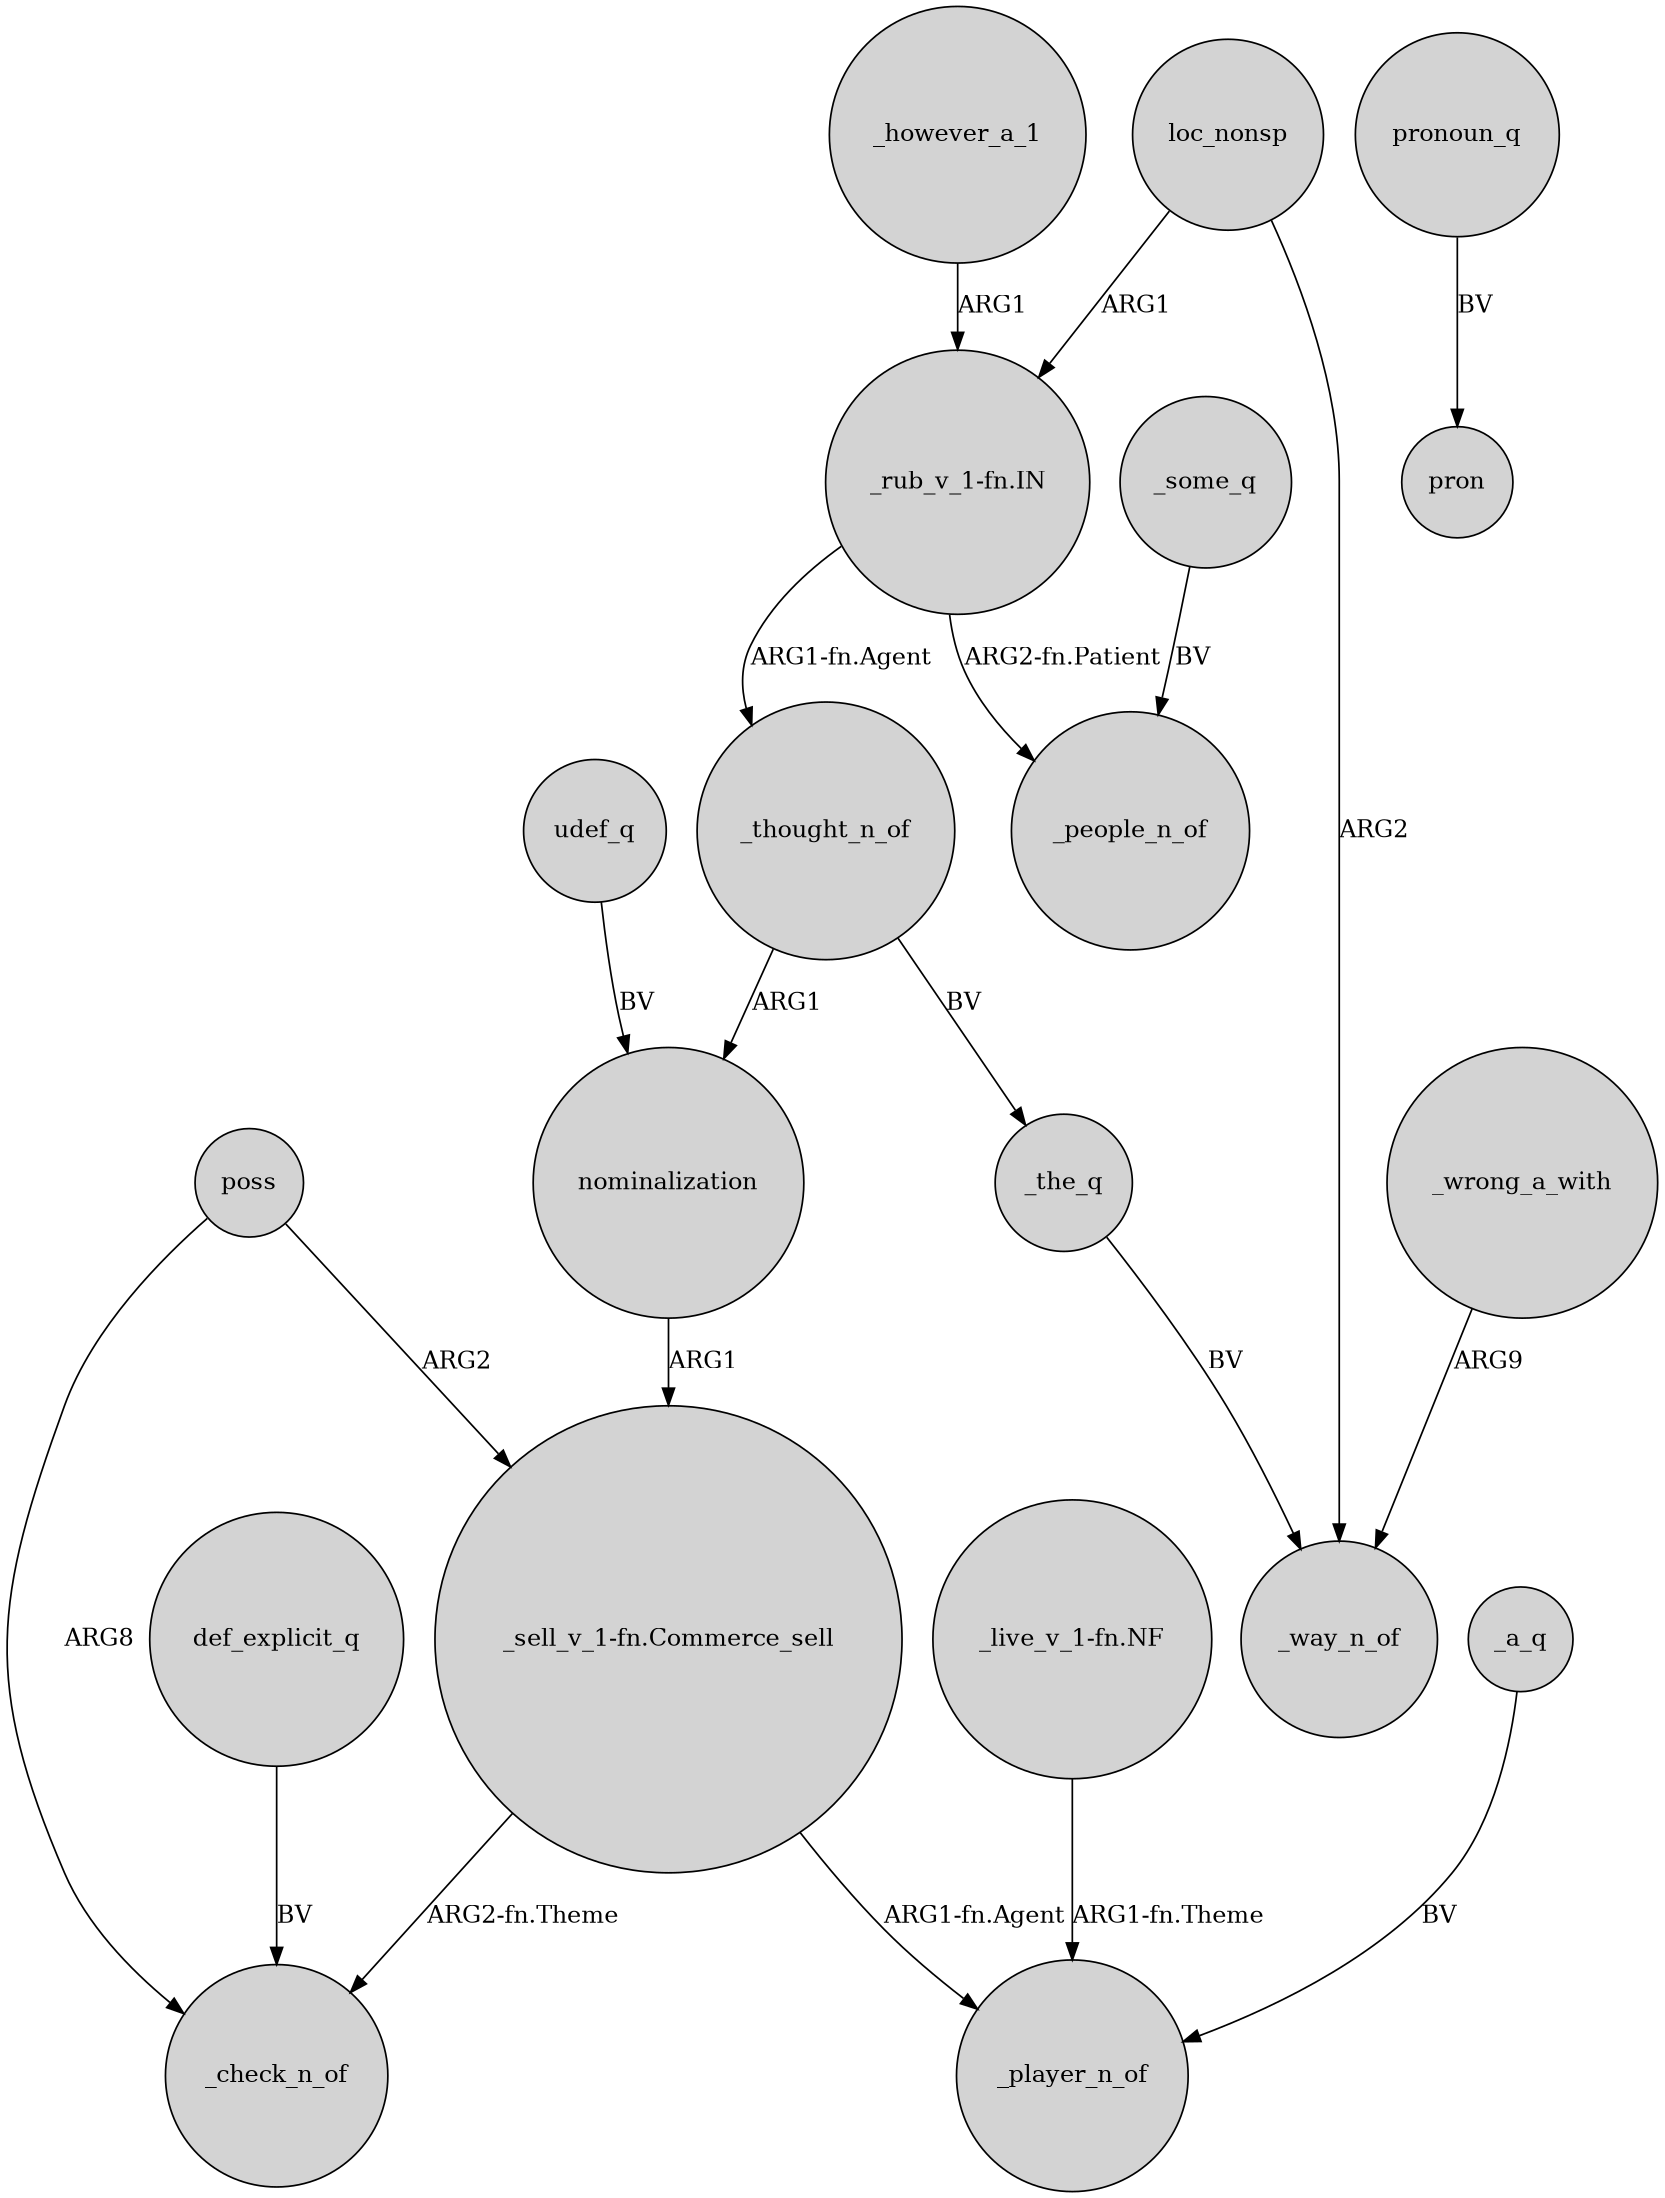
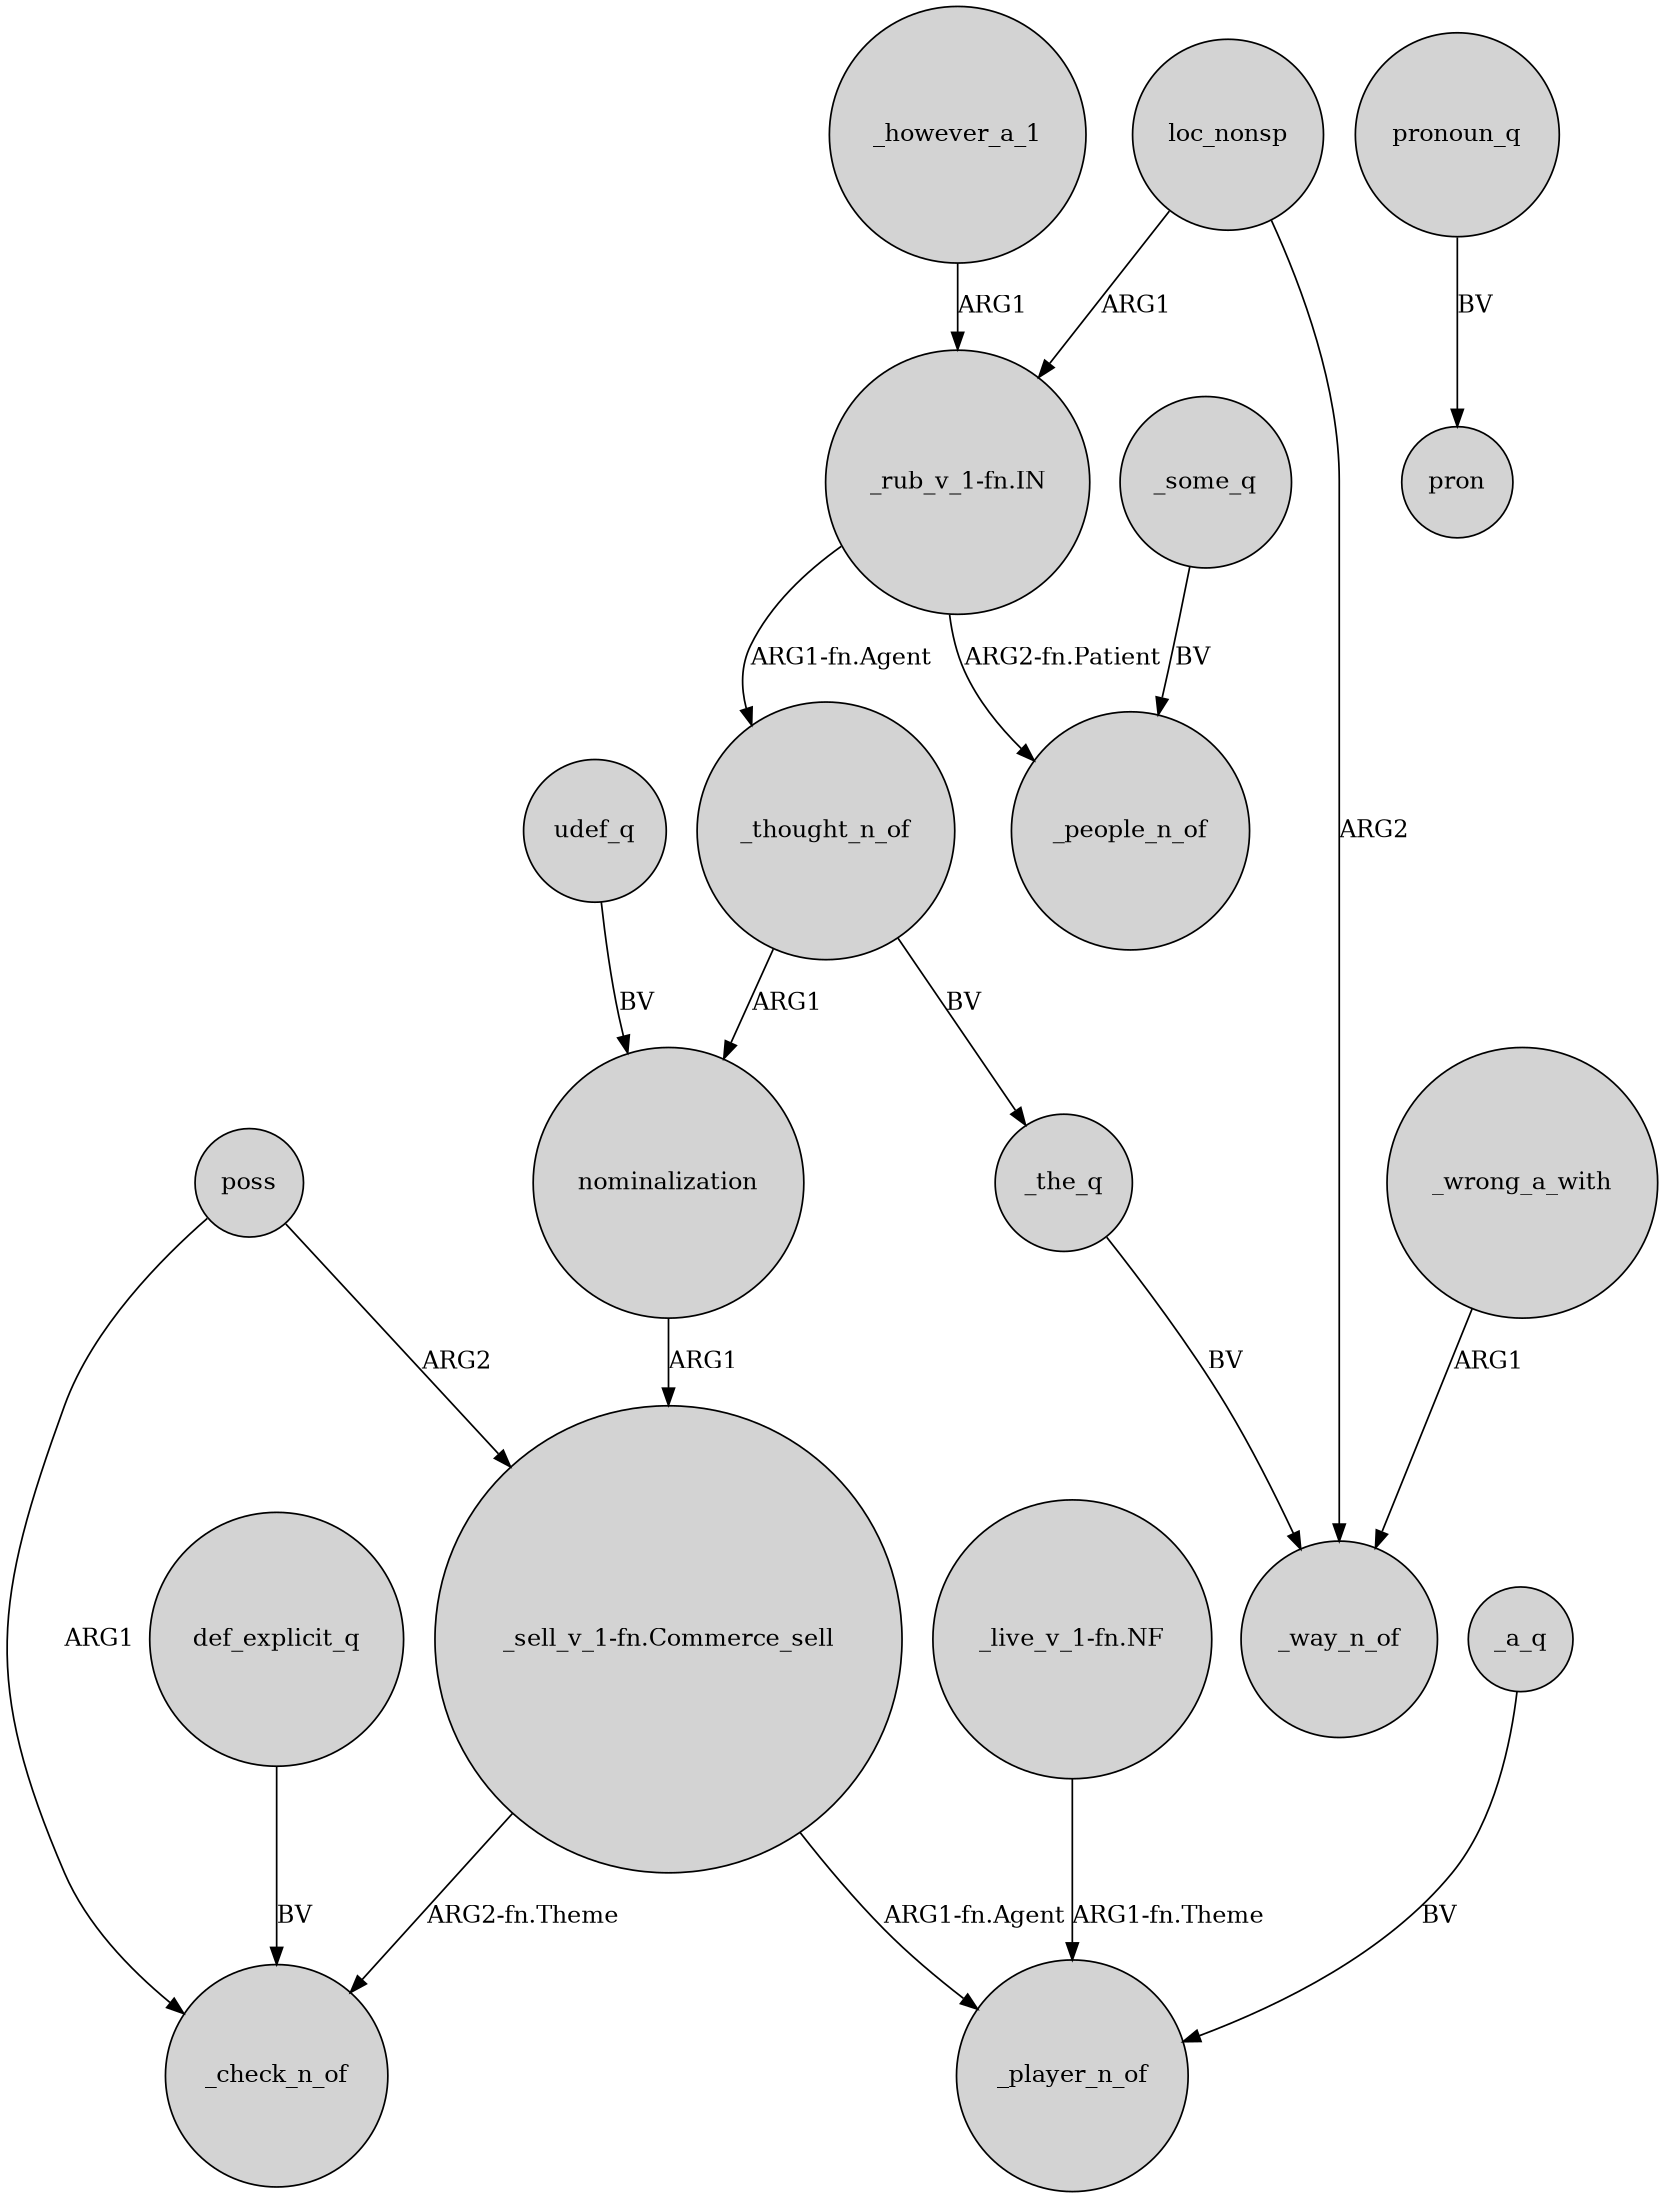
(1489, 1362) -> (1489, 1362)
(100, 1639) -> (100, 1639)
